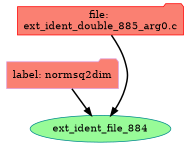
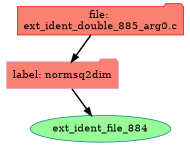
(127, 72) -> (83, 45)
